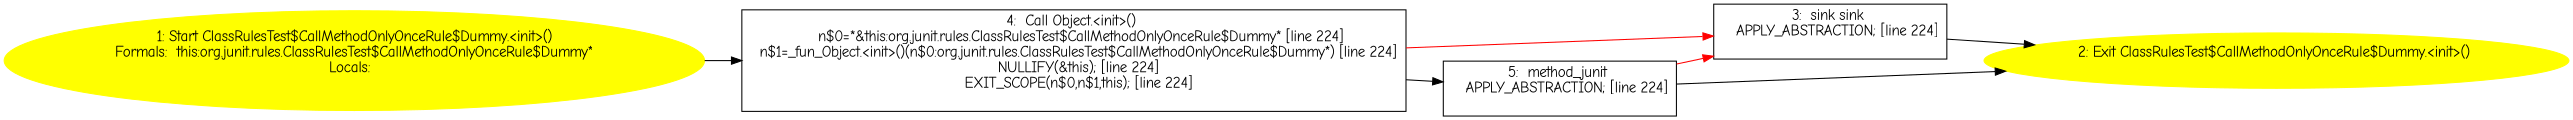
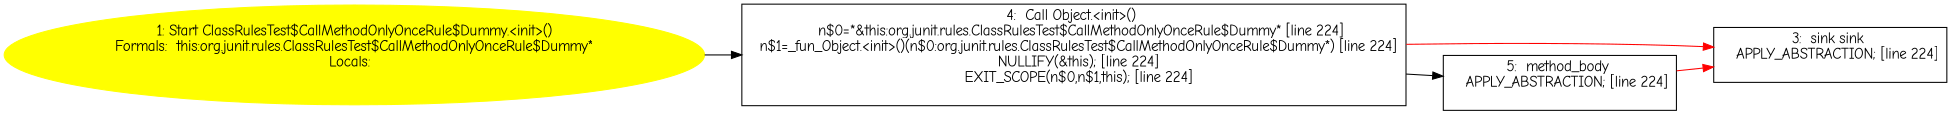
(2276, 61) -> none
(1560, 89) -> (1560, 83)
